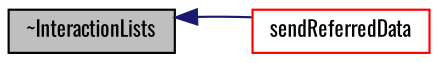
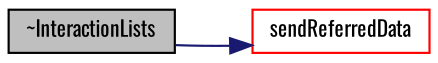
(224, 17) -> (203, 46)
